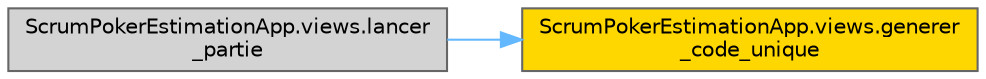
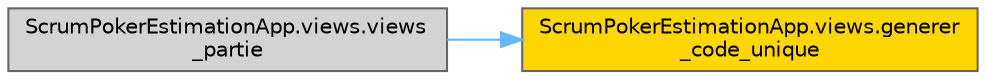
(228, 40) -> (228, 40)
